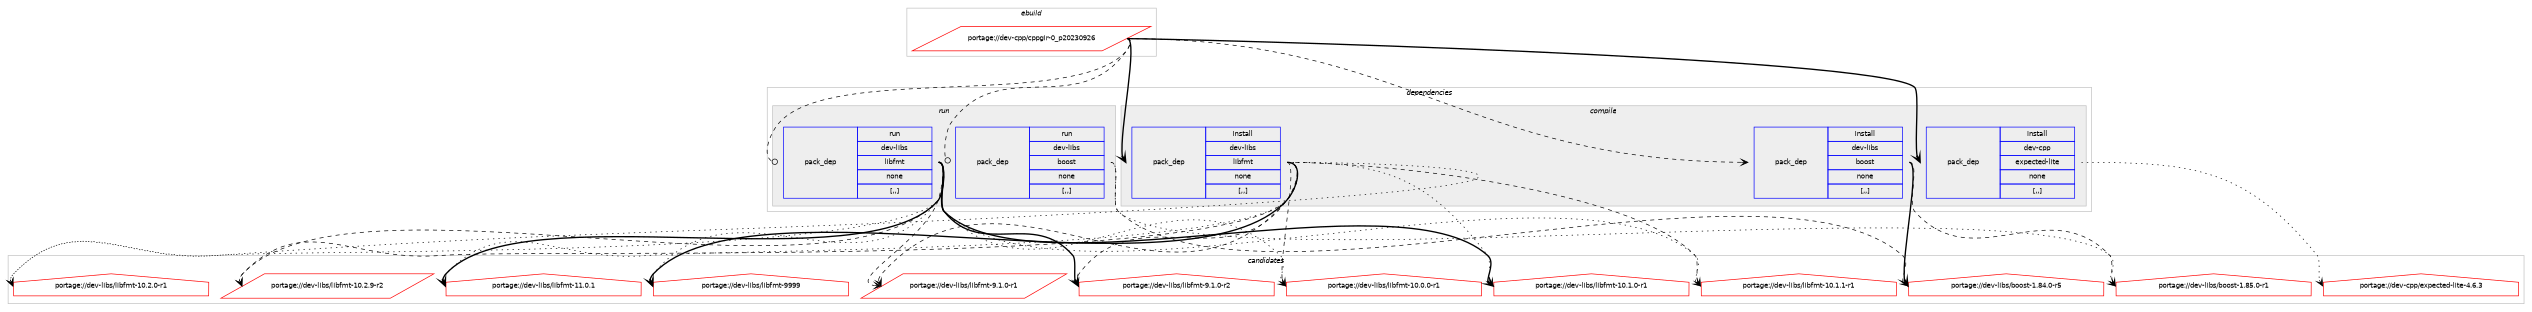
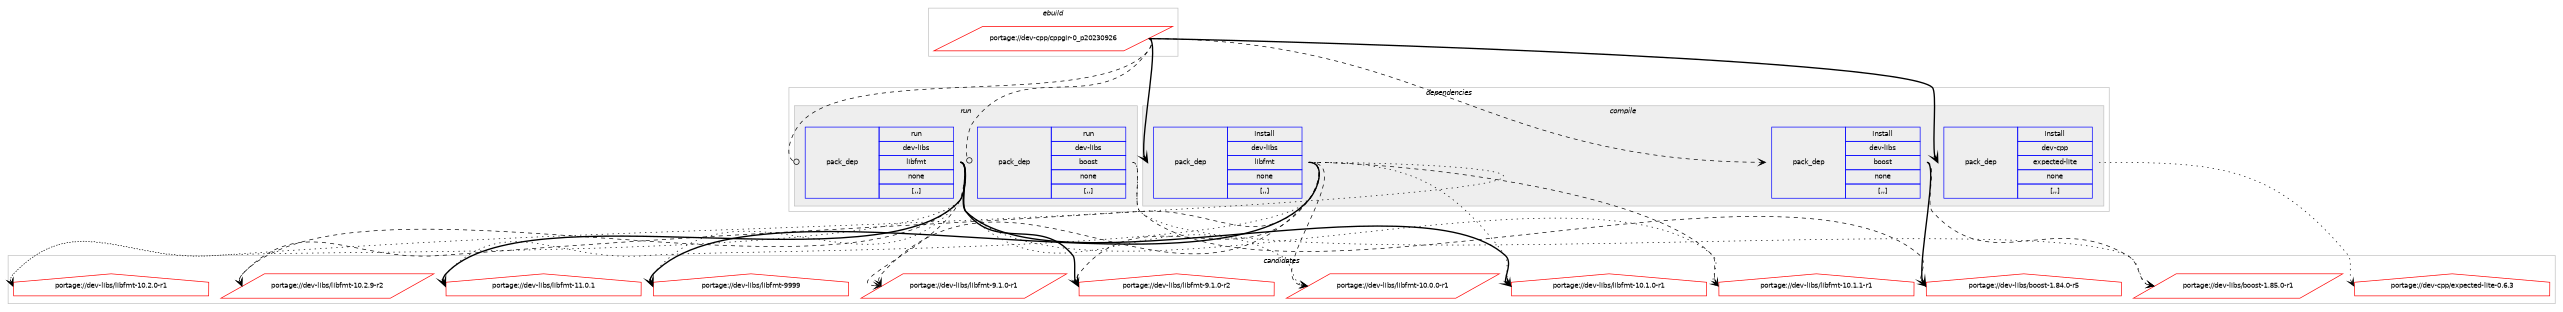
(1384, 286) -> (1393, 286)
(2214, 286) -> (2238, 286)
(2421, 286) -> (2452, 286)
